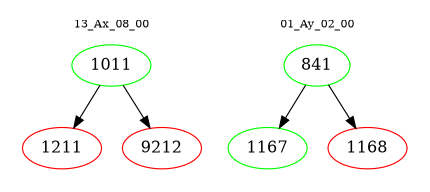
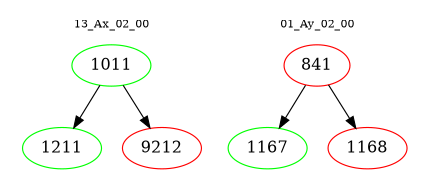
(112, 25) -> (112, 25)
(317, 65) -> (317, 65)
(62, 148) -> (62, 148)
